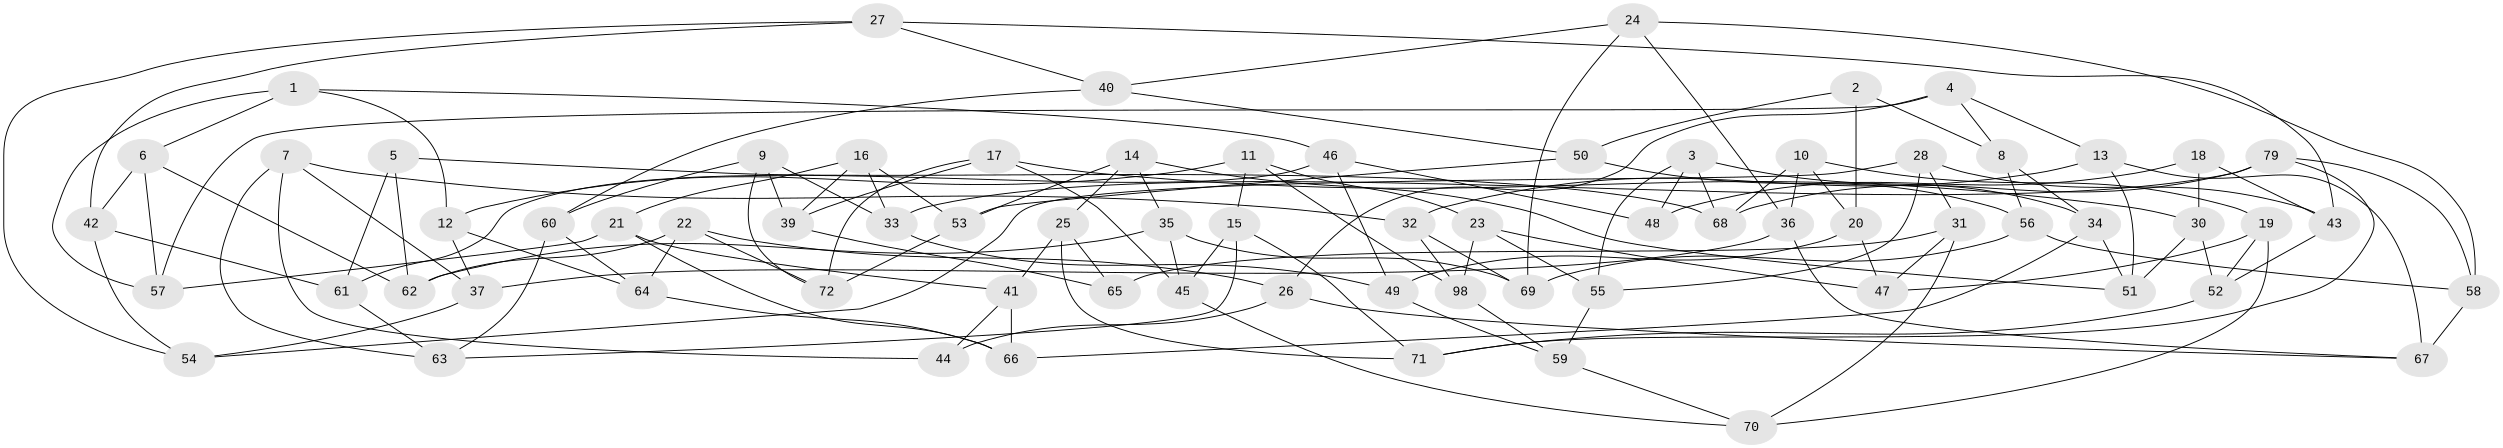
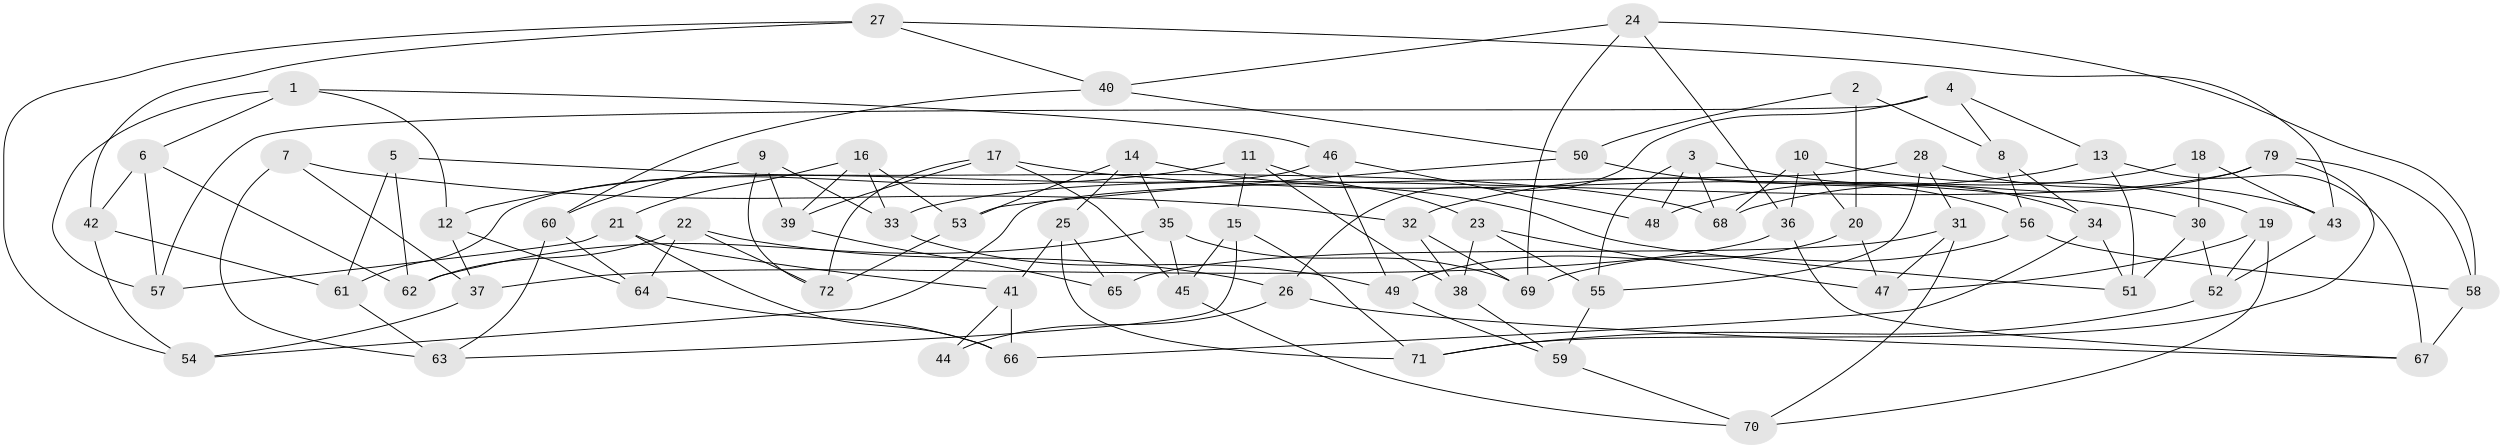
(1461, 292) -> (1461, 292)
(539, 346) -> none
